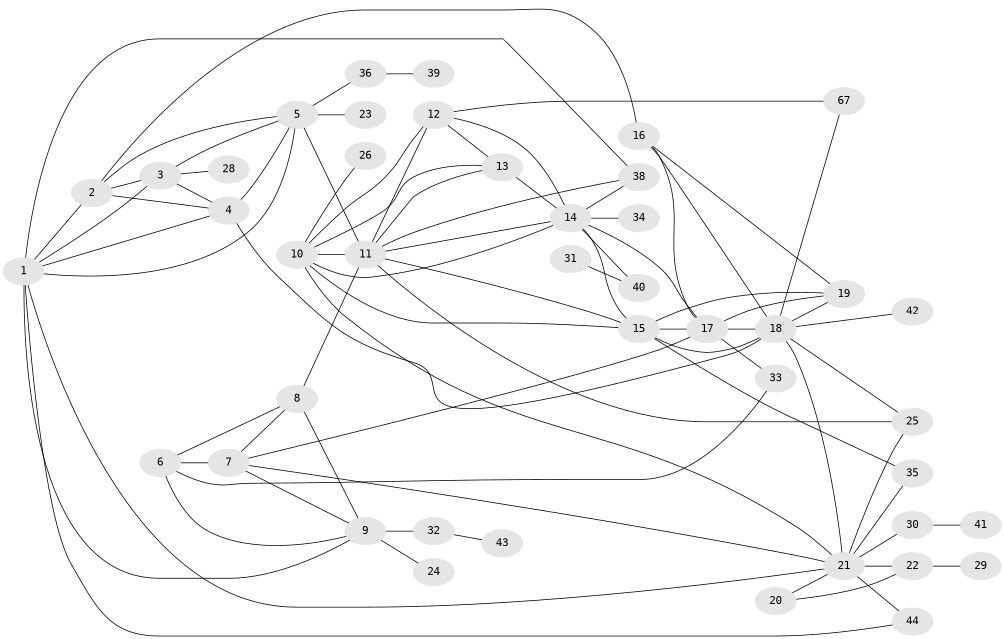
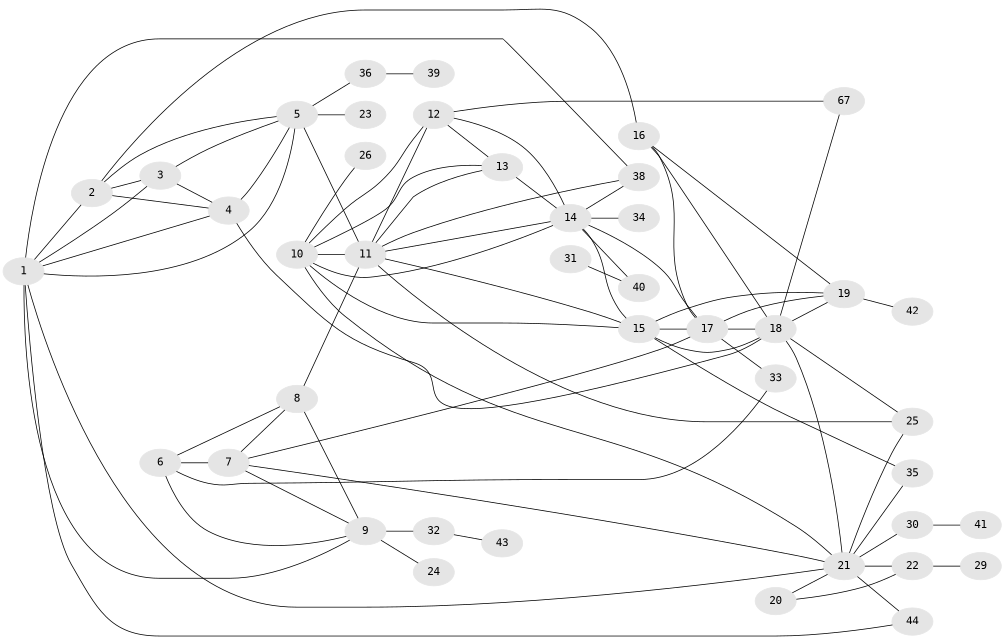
(229, 170) -> none
(844, 320) -> (878, 303)
